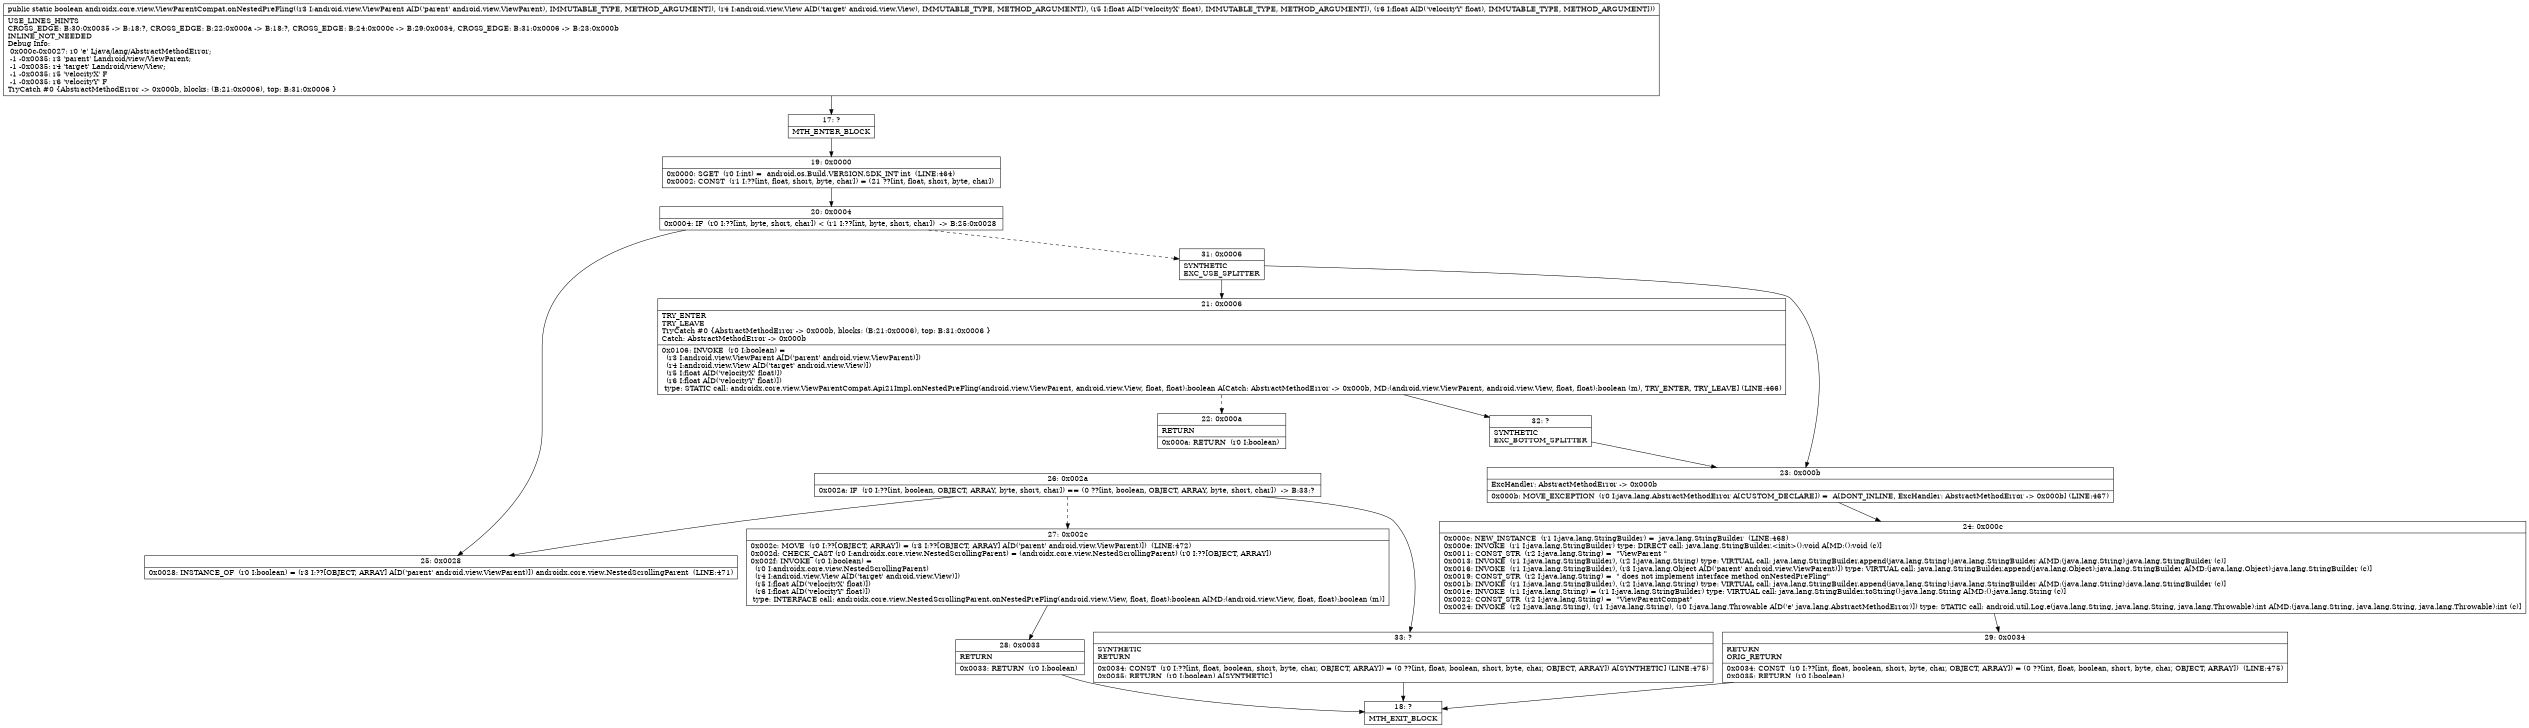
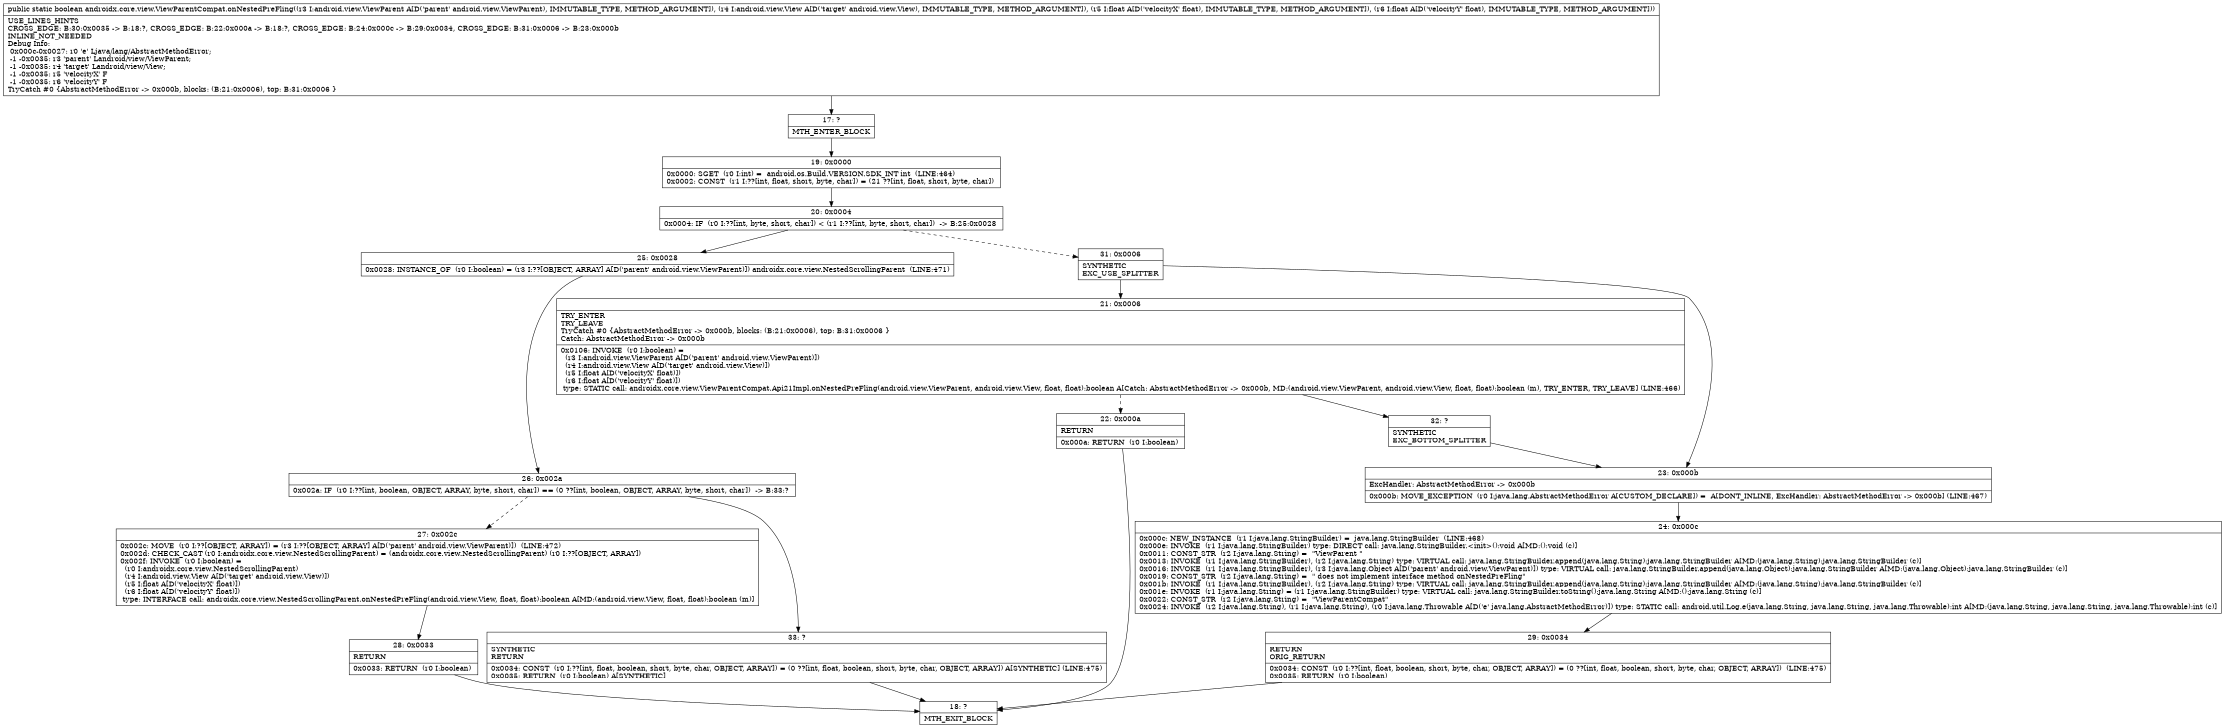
(734, 522) -> (528, 362)
none -> (1128, 624)
